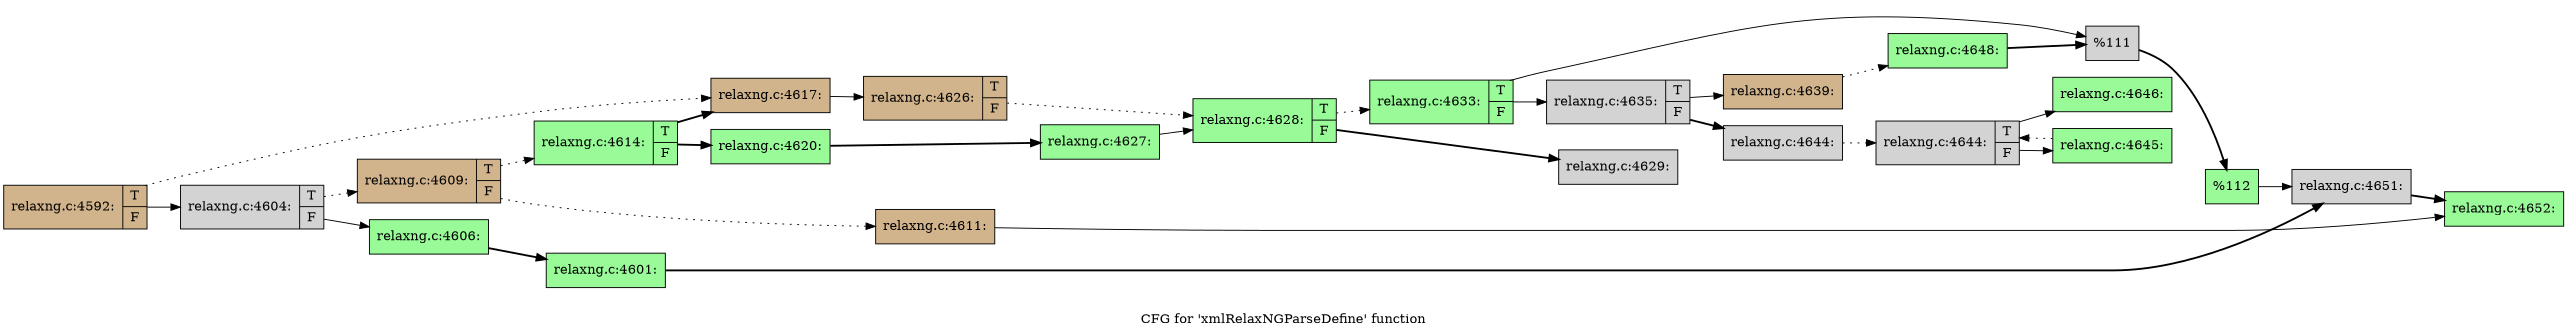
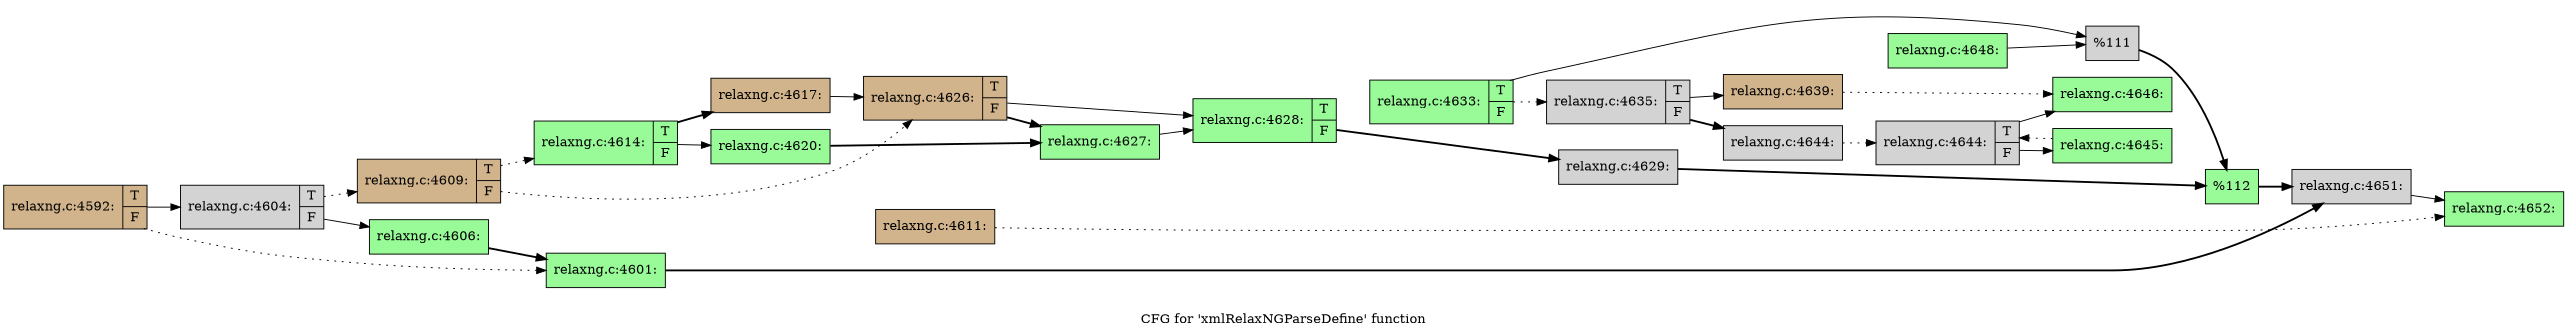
(2042, 47) -> (2042, 47)
(1861, 72) -> (1943, 93)
(1525, 102) -> (1525, 102)
(1095, 109) -> (1095, 109)
(1348, 112) -> none
none -> (1019, 121)
(421, 127) -> (339, 261)
(690, 145) -> (690, 145)
none -> (1937, 177)
(2271, 187) -> (2271, 187)
(2423, 197) -> (2423, 197)
(683, 219) -> (711, 195)
(1715, 230) -> (1715, 230)
